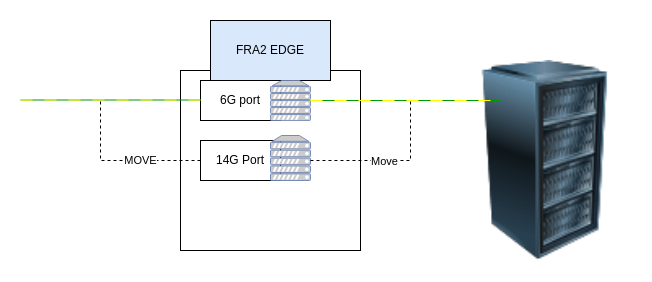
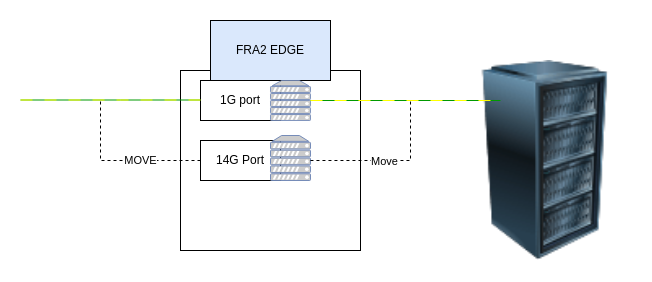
(241, 101) -> (241, 101)
